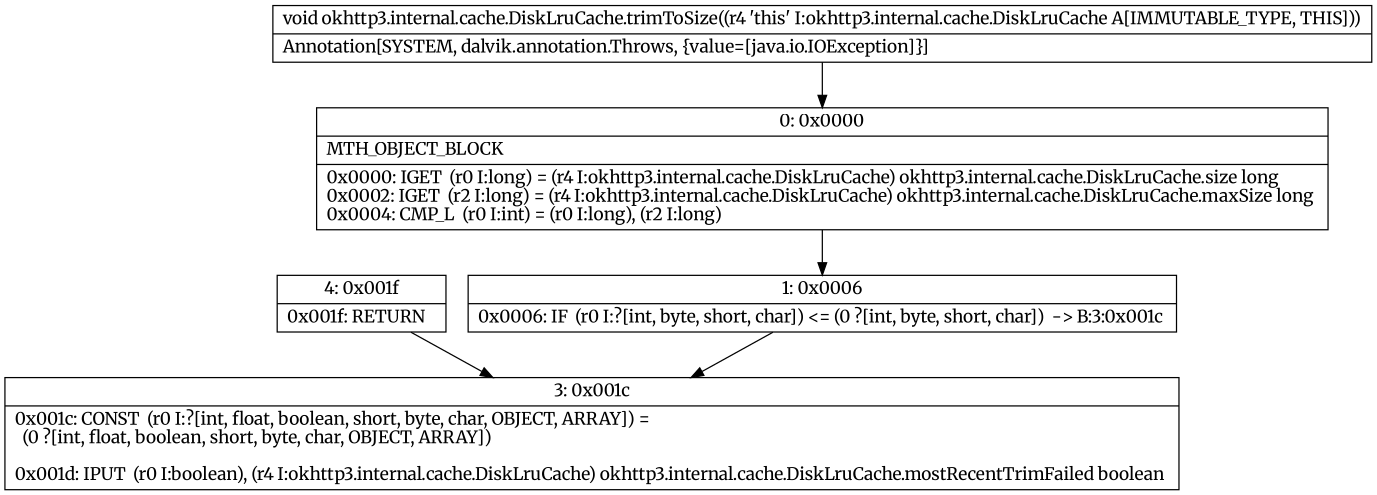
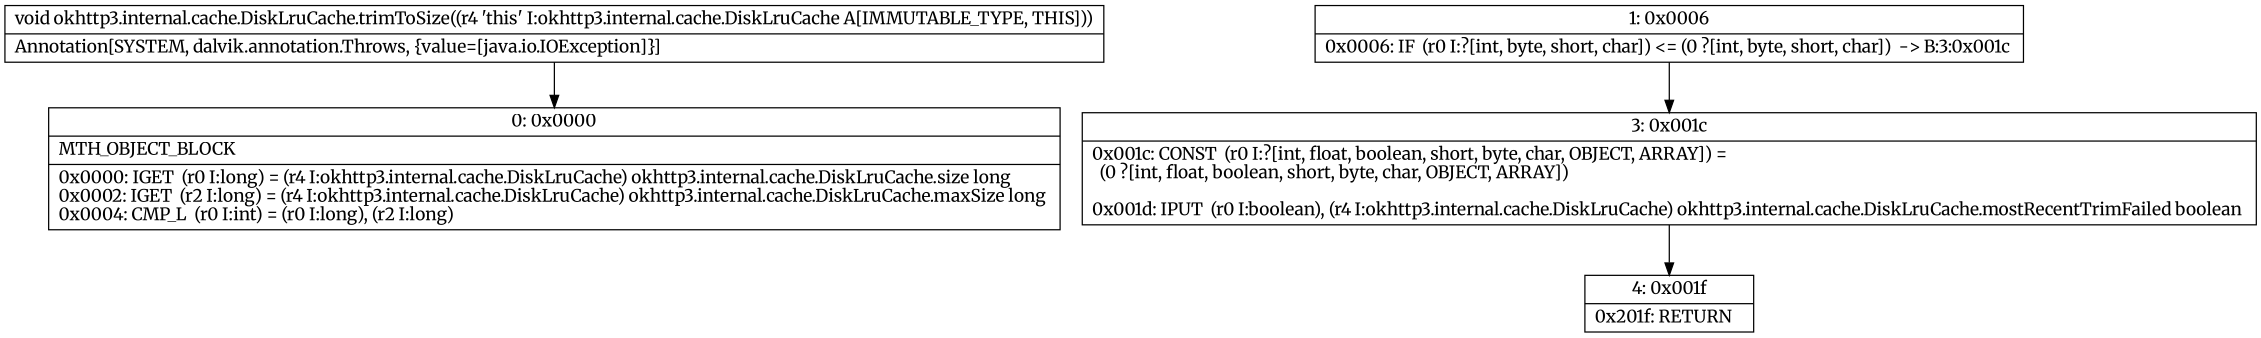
(822, 246) -> none
(362, 317) -> (1669, 317)
(446, 352) -> (1669, 244)
